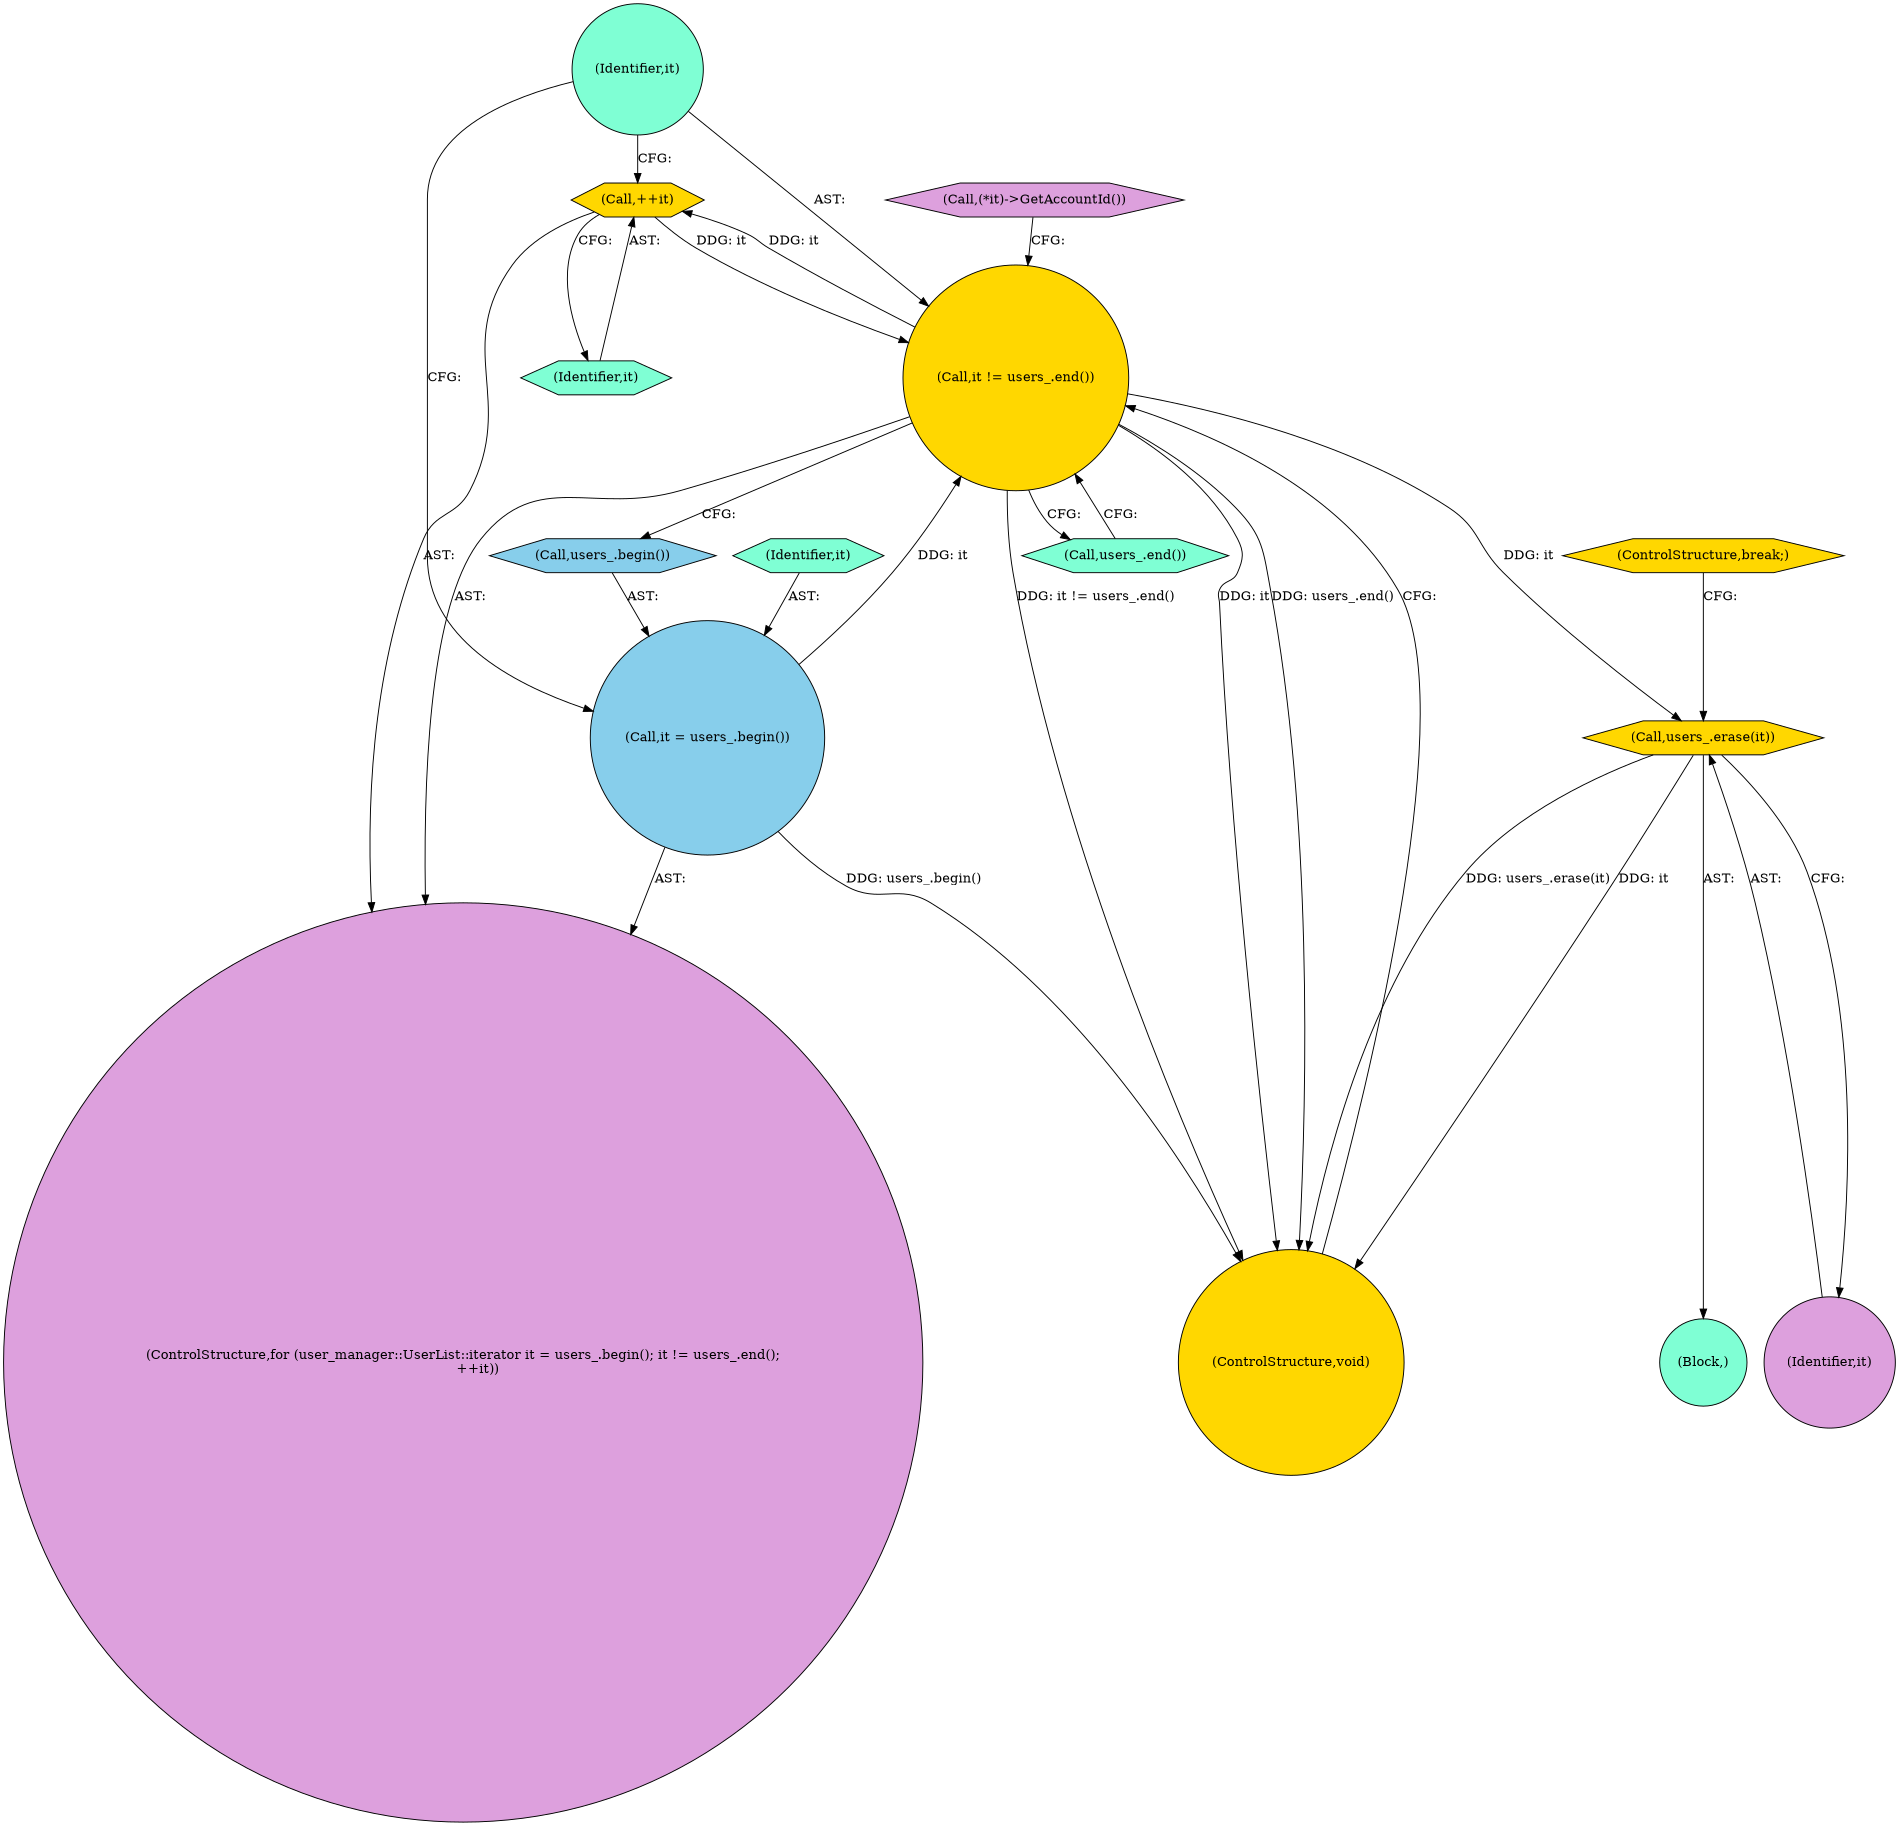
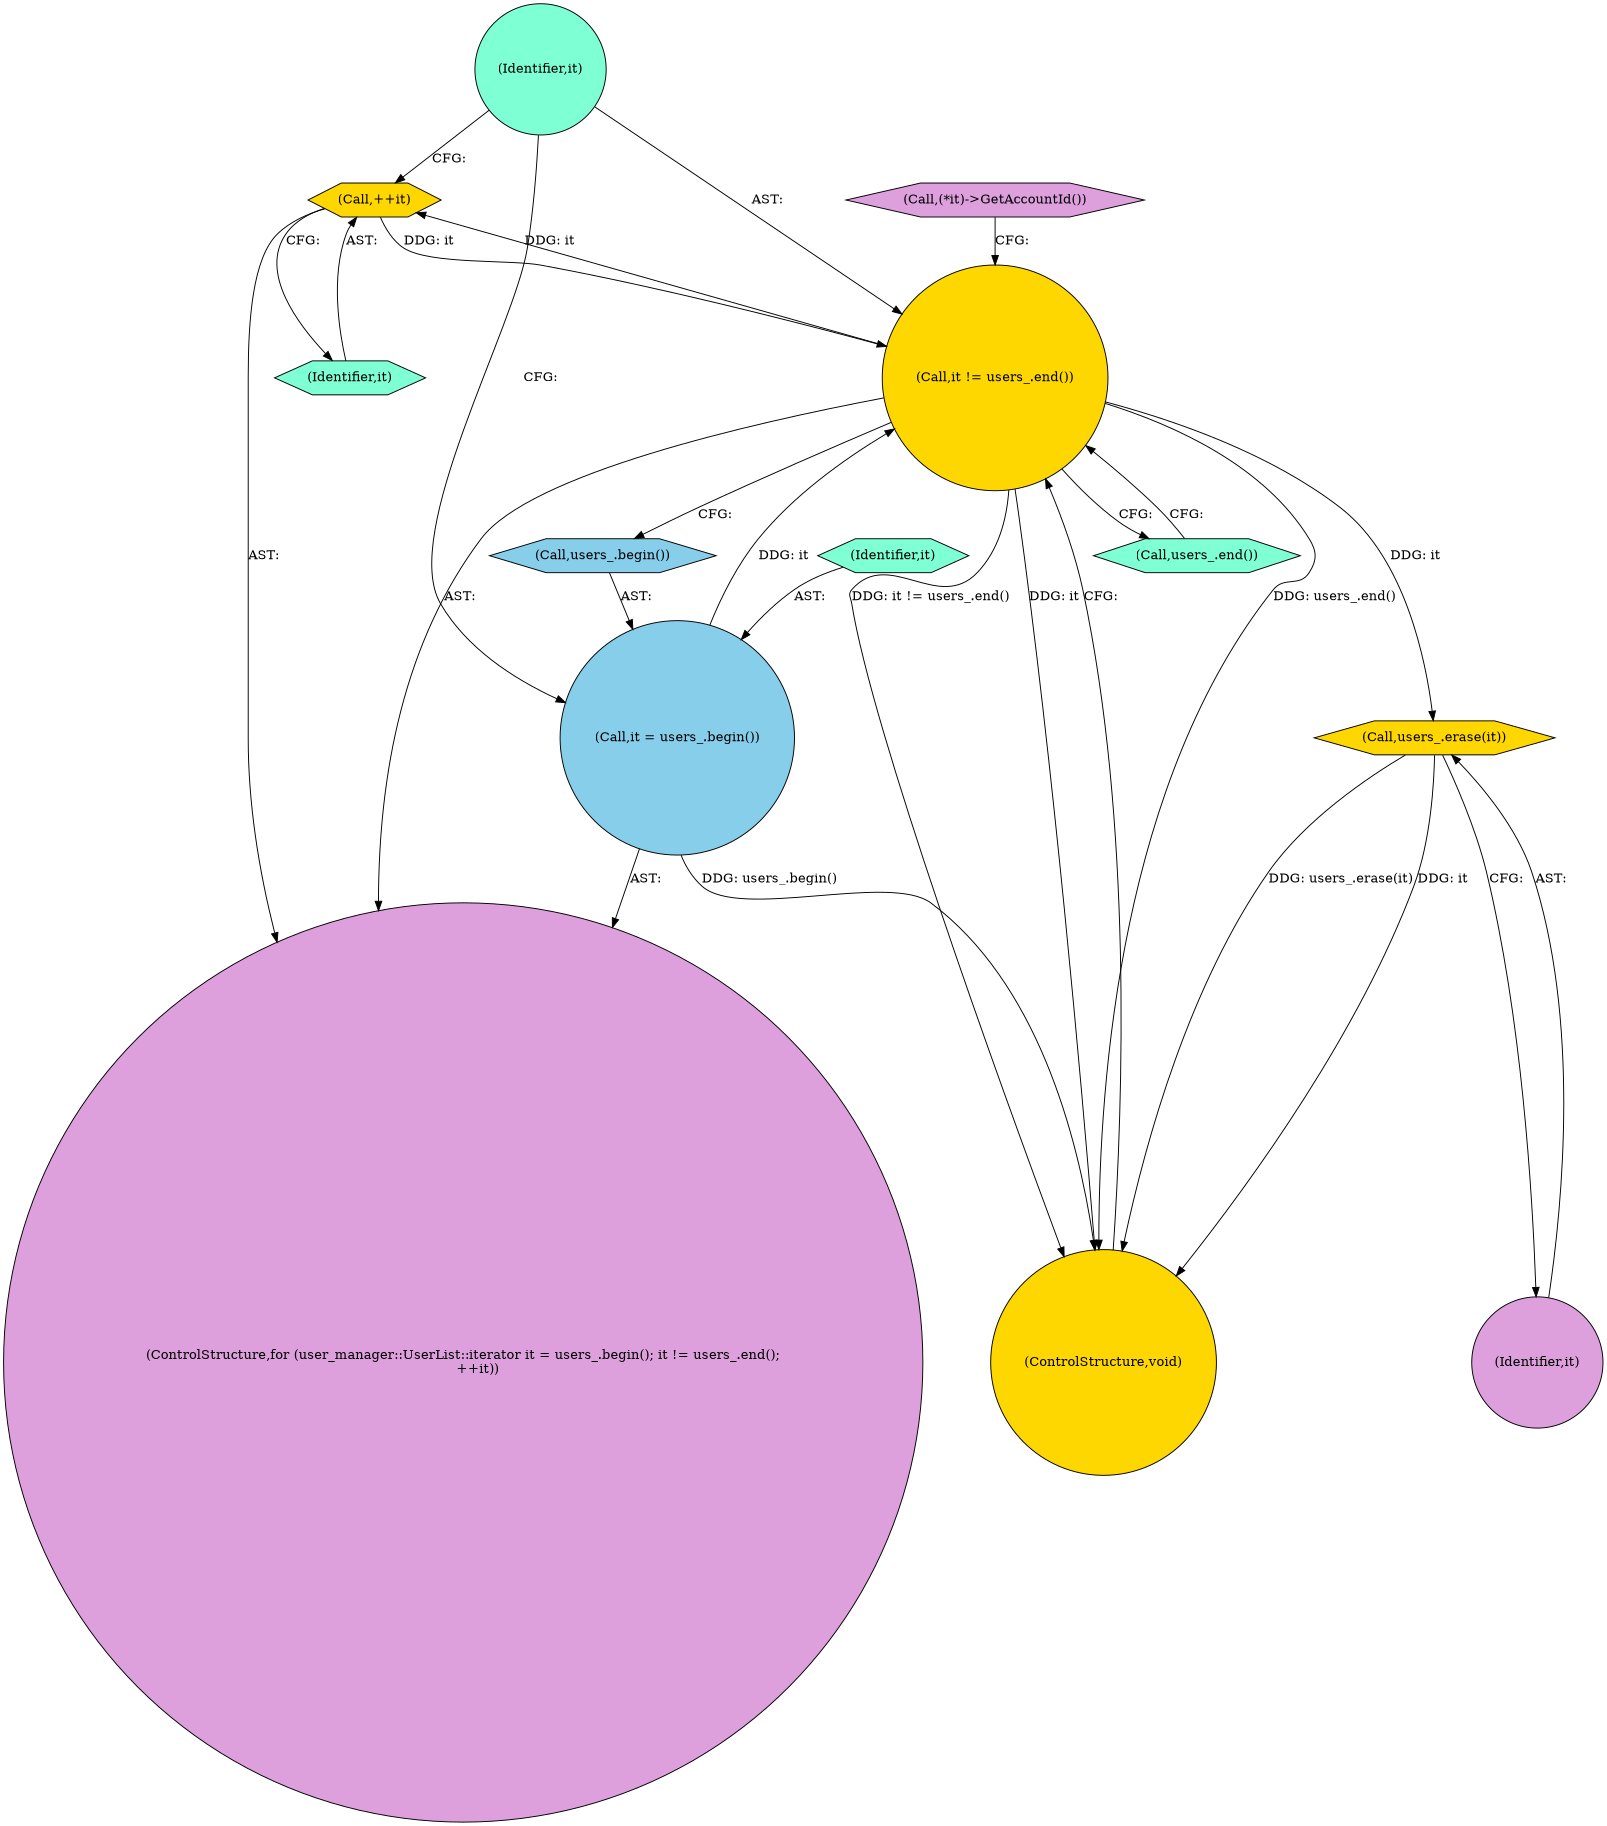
(1703, 556) -> none
(1703, 1362) -> none
